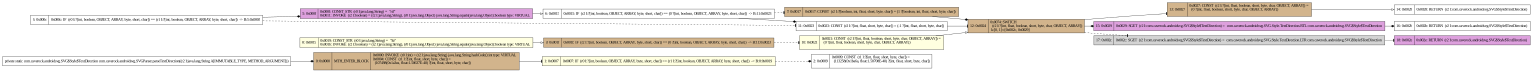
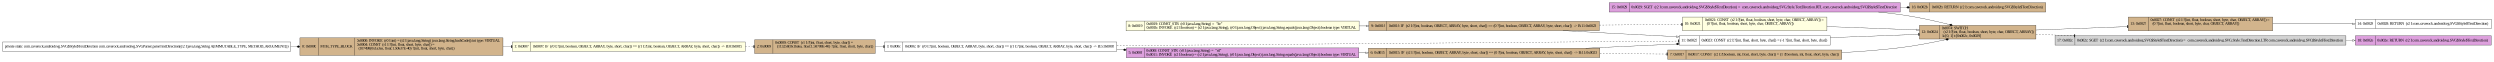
(659, 14) -> (1484, 53)
(1088, 26) -> (1914, 17)
(1462, 26) -> (1978, 7)
none -> (1620, 34)
(1389, 40) -> (2349, 40)
none -> (879, 47)
(351, 61) -> (336, 47)
(792, 61) -> (749, 47)
(872, 61) -> (815, 47)
